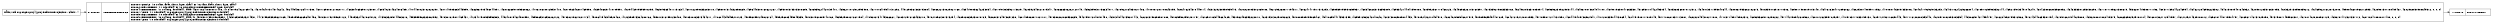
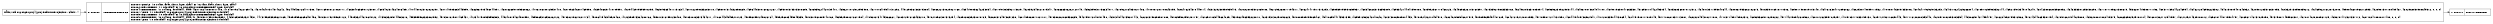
(2478, 12) -> (2478, 12)
